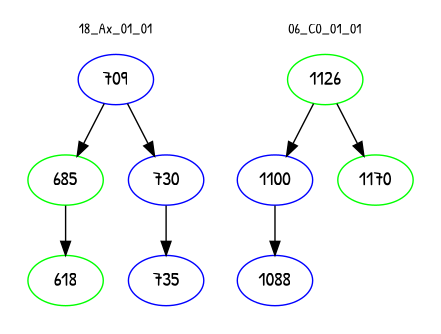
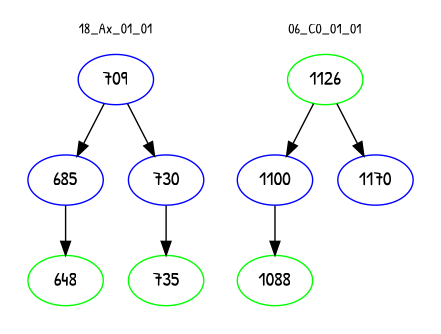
(66, 180) -> (66, 180)
(375, 180) -> (375, 180)
(66, 281) -> (66, 281)
(166, 281) -> (166, 281)
(275, 281) -> (275, 281)
